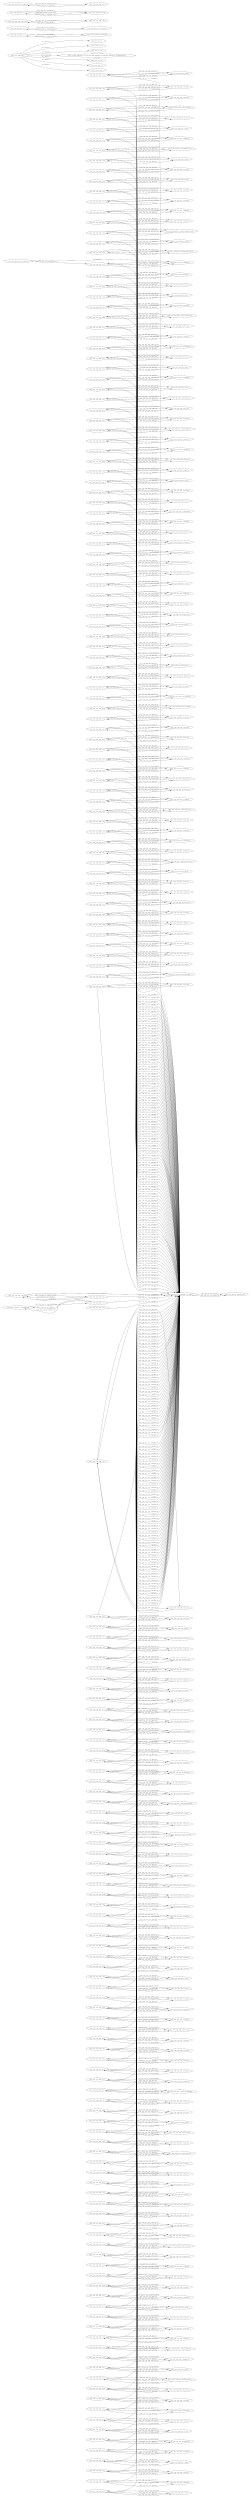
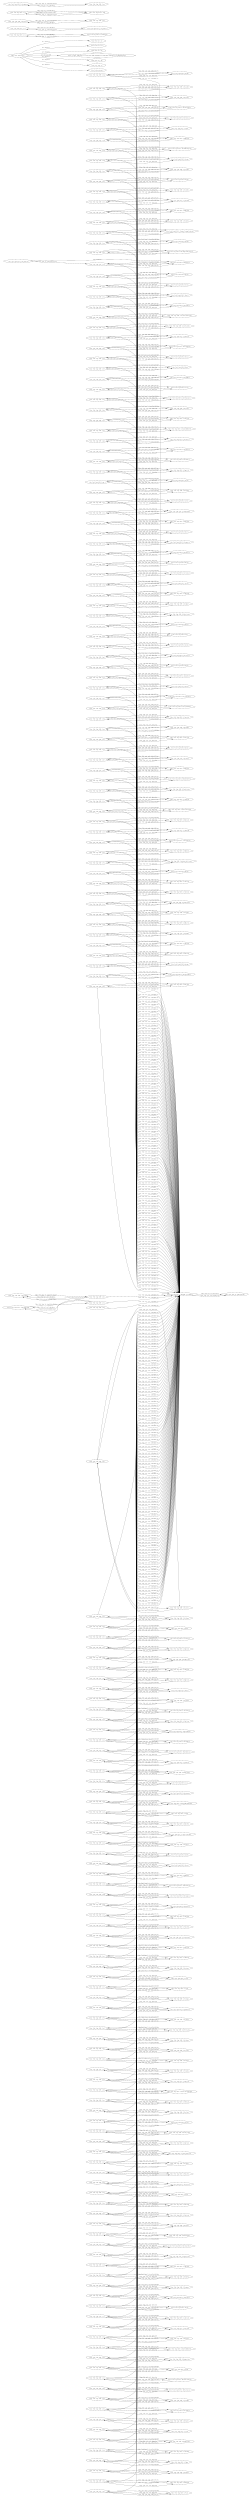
(94, 1294) -> (137, 1648)
